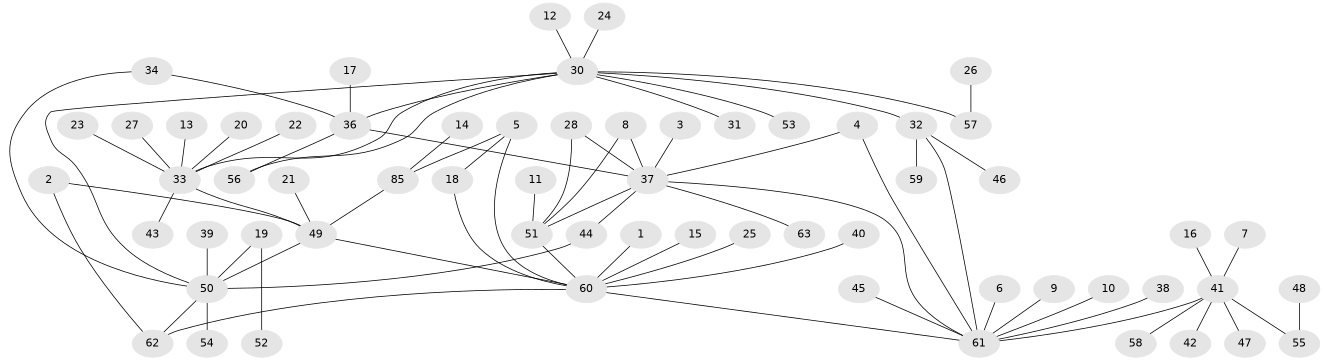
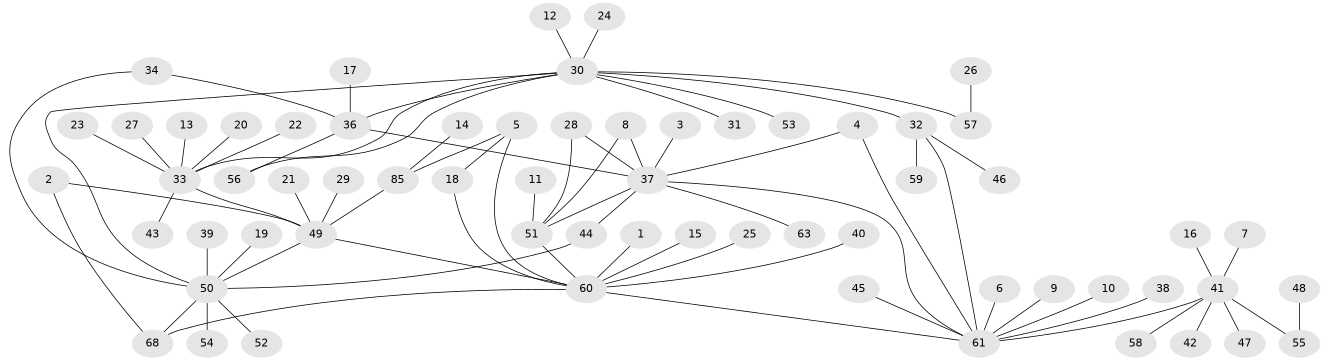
none -> (343, 180)
(262, 293) -> (230, 312)
(153, 344) -> (153, 344)
